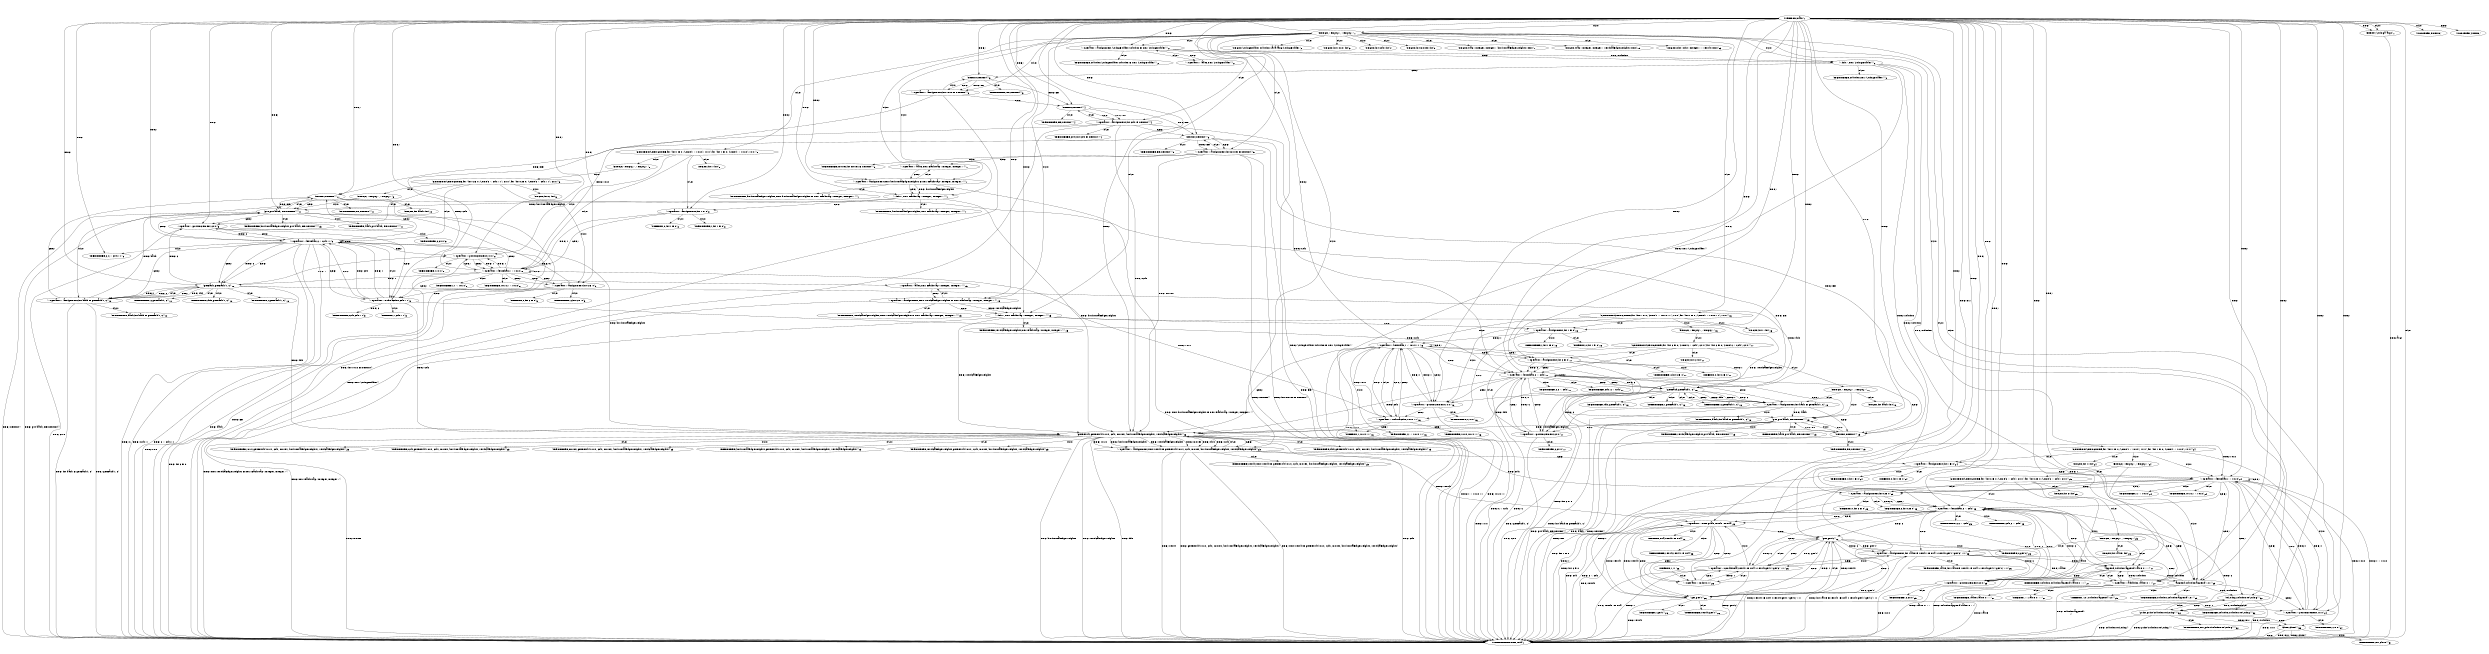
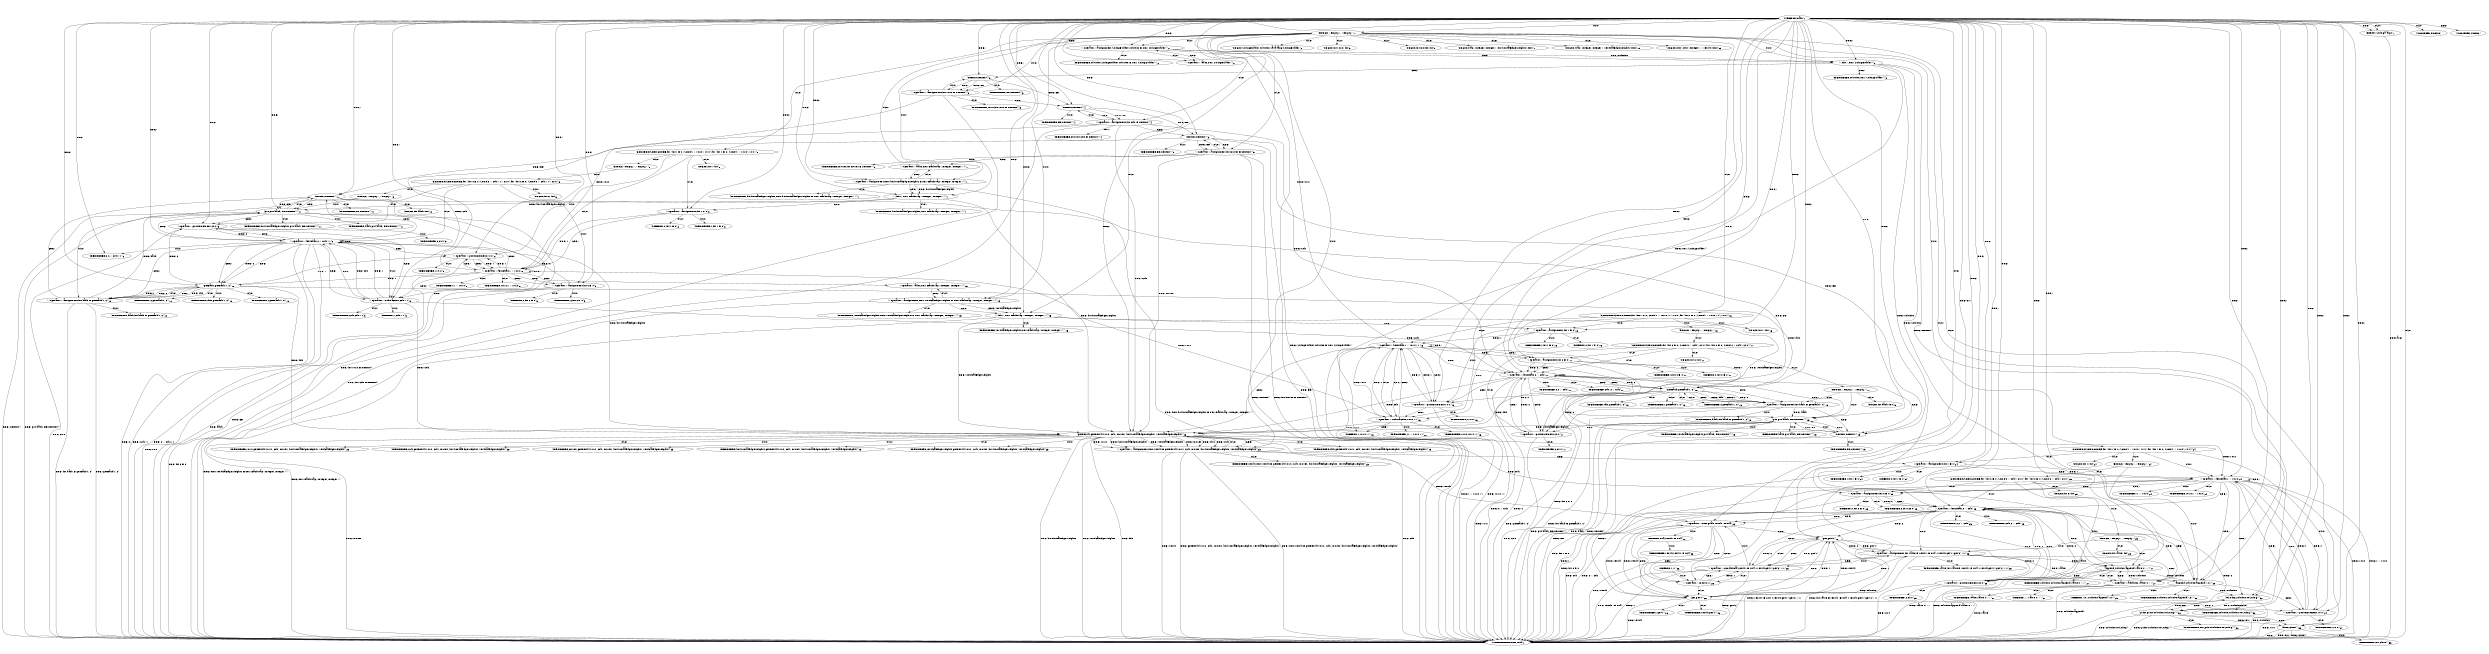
none -> (1184, 24)
none -> (1838, 31)
(1378, 48) -> none
none -> (2307, 68)
(1862, 70) -> (1862, 70)
none -> (2355, 77)
none -> (996, 107)
(1107, 130) -> (1107, 130)
(1304, 182) -> (1304, 182)
(320, 226) -> (320, 226)
none -> (1621, 230)
(1957, 271) -> (1957, 271)
(375, 308) -> (375, 308)
(1923, 330) -> (1923, 330)
(363, 382) -> (363, 382)
(1356, 390) -> (1403, 427)
(1438, 427) -> (1438, 427)
(1425, 434) -> (1425, 434)
(1696, 540) -> (1669, 545)
(2016, 553) -> none
(1595, 579) -> (1592, 591)
(1868, 590) -> (1868, 590)
(1816, 591) -> (1699, 590)
(2181, 605) -> (2181, 605)
(1719, 612) -> (1719, 612)
(2390, 642) -> (2390, 642)
